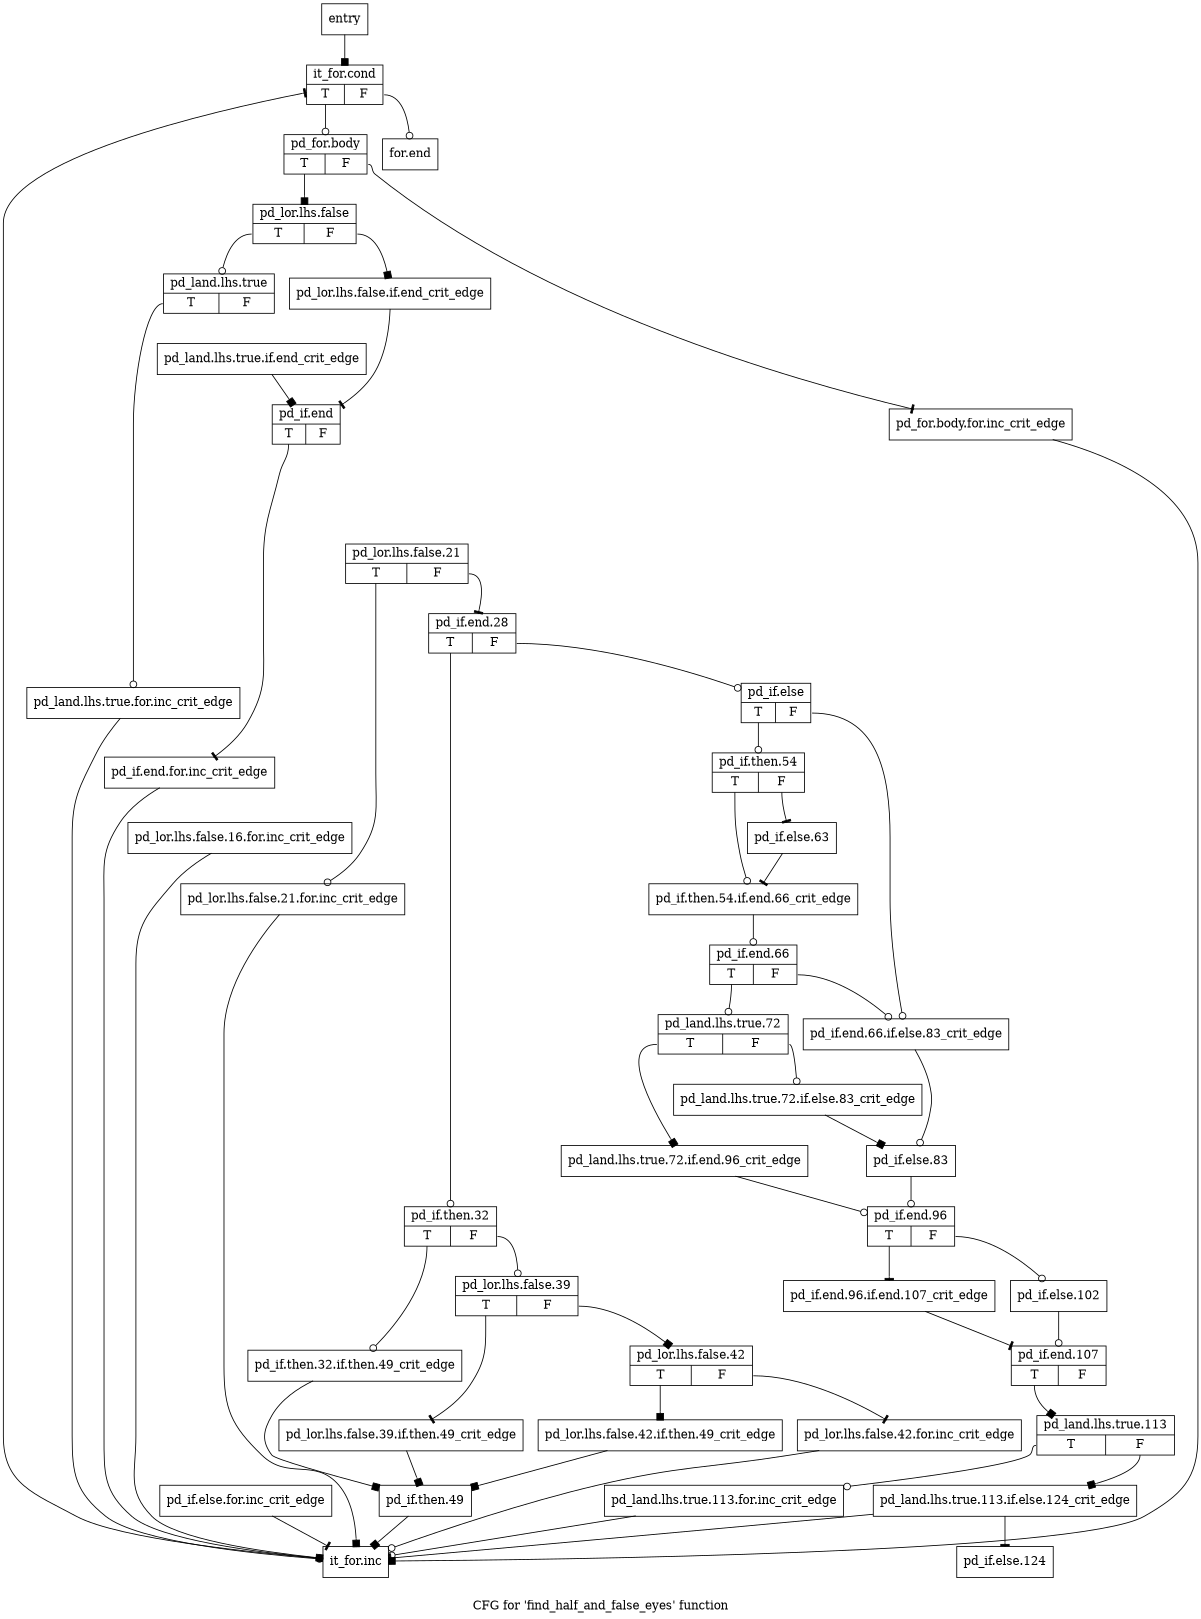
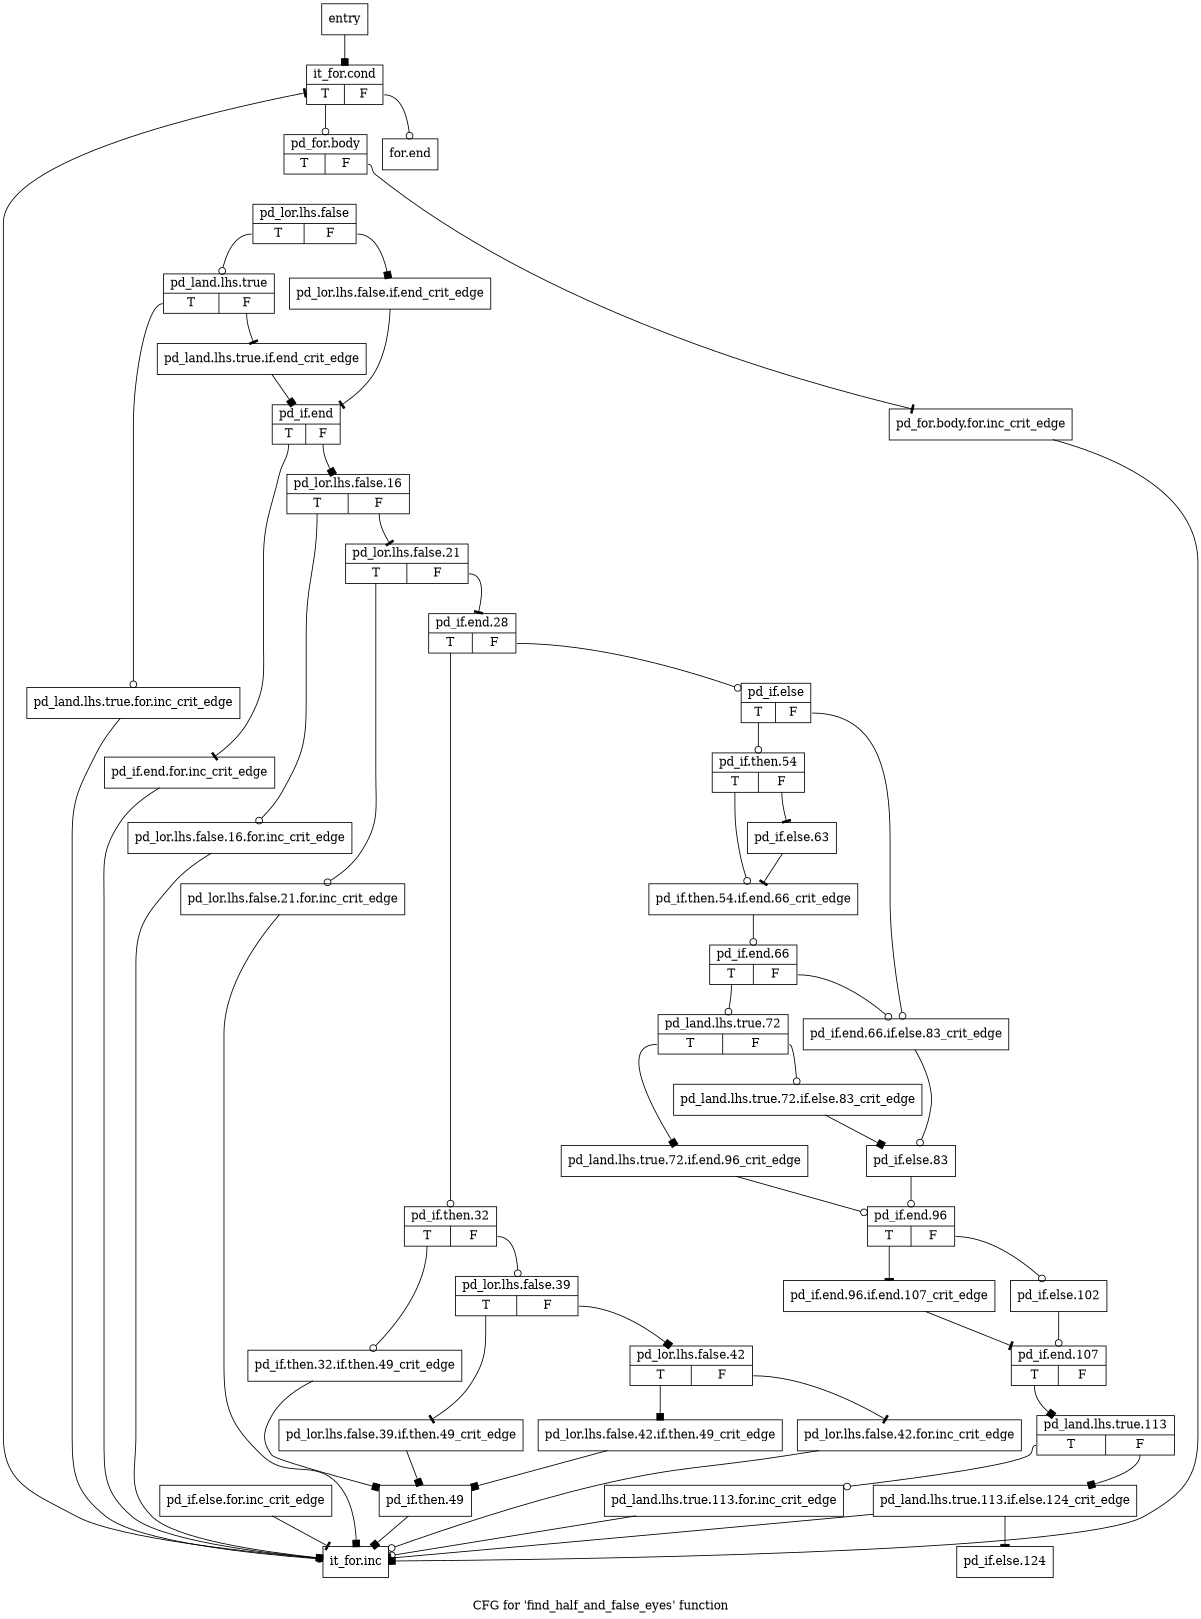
(305, 185) -> none
none -> (248, 327)
none -> (348, 494)
